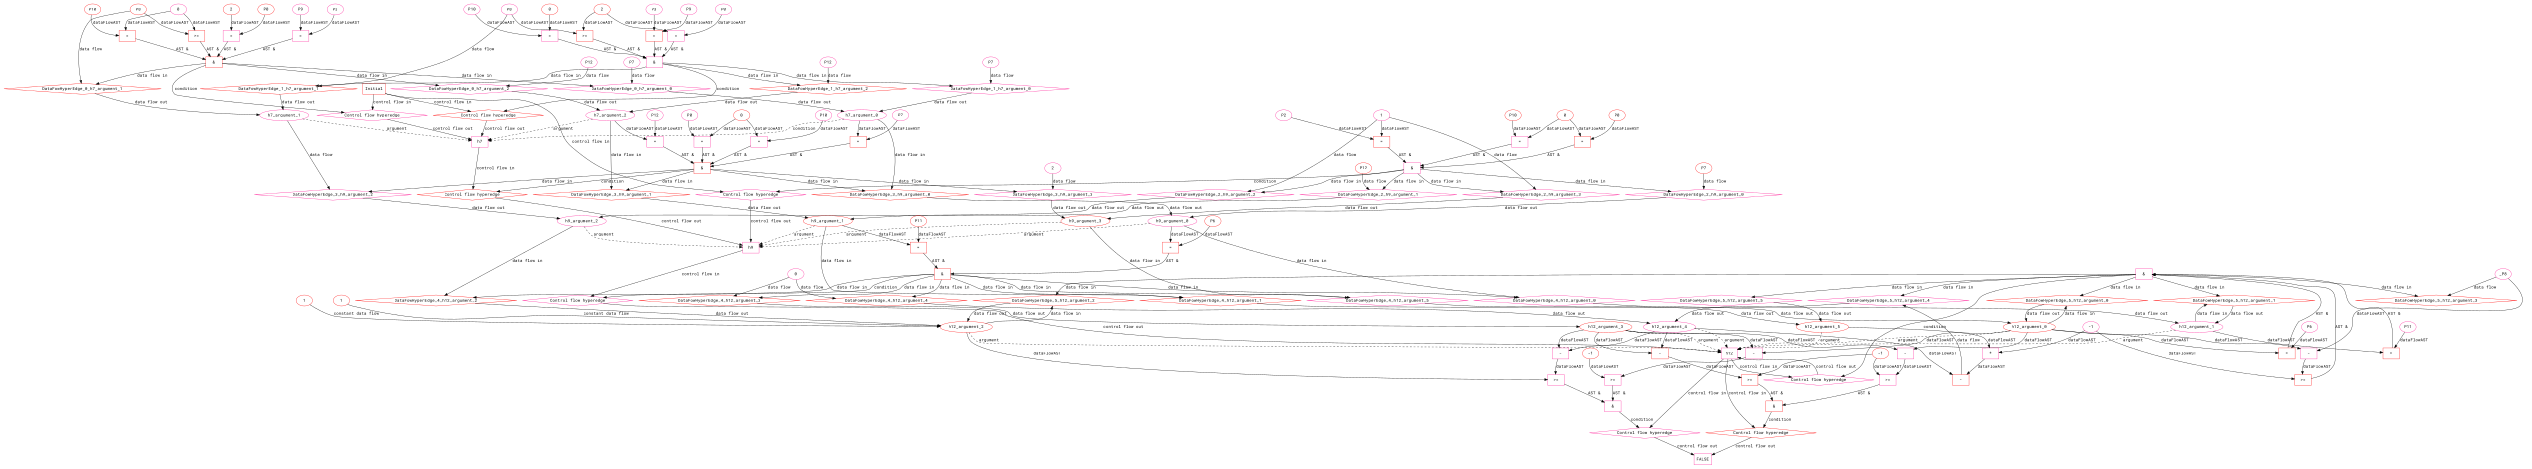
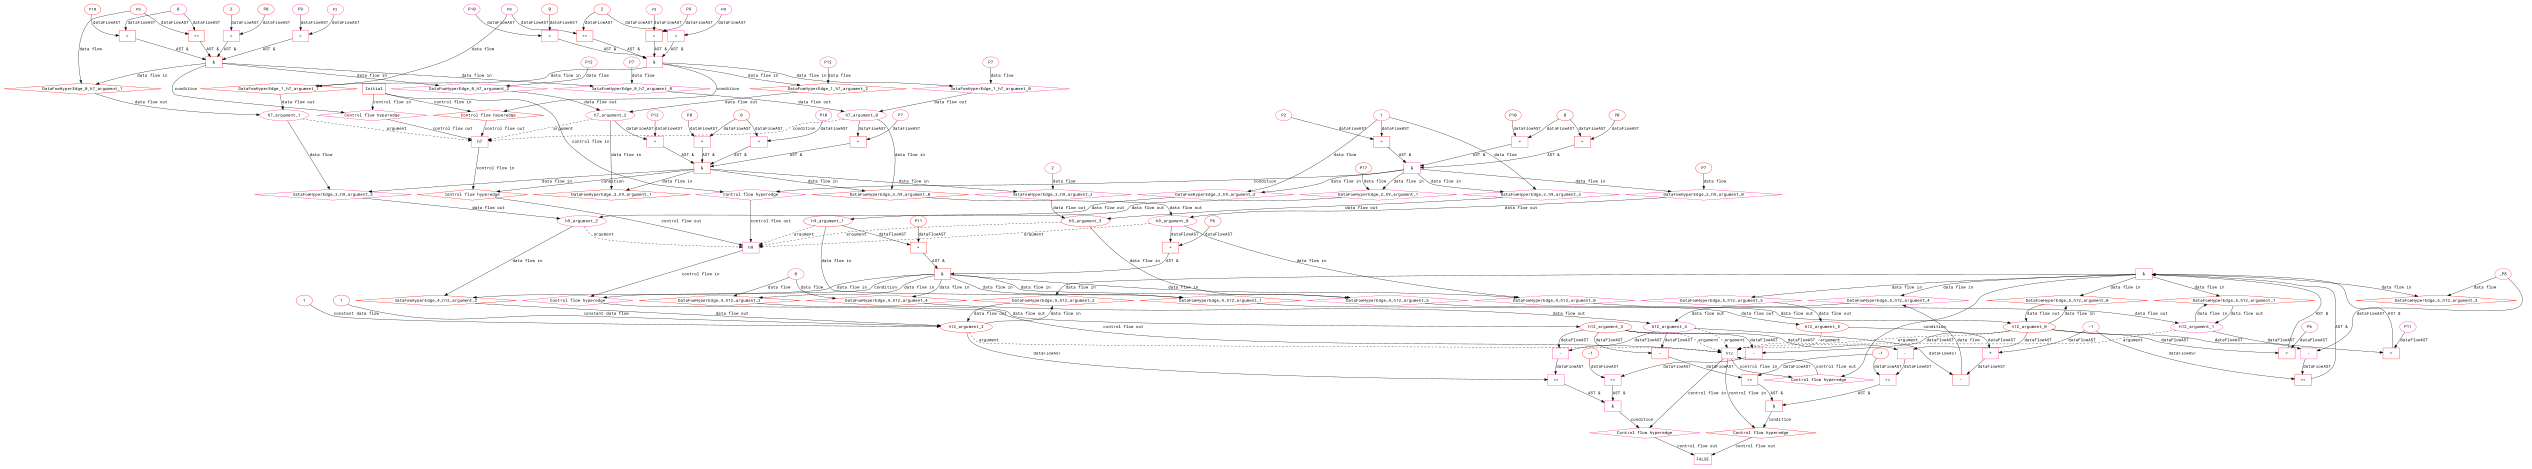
(723, 207) -> none
